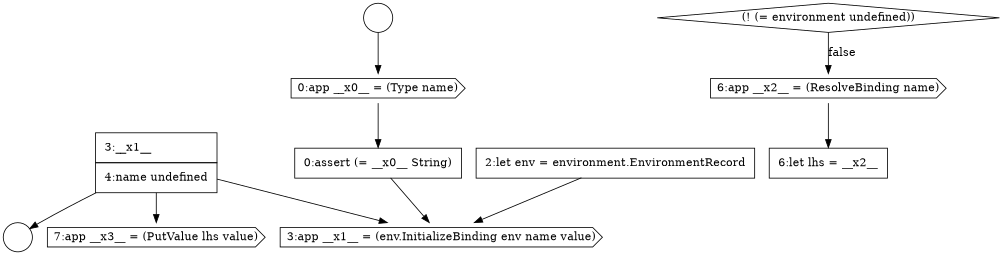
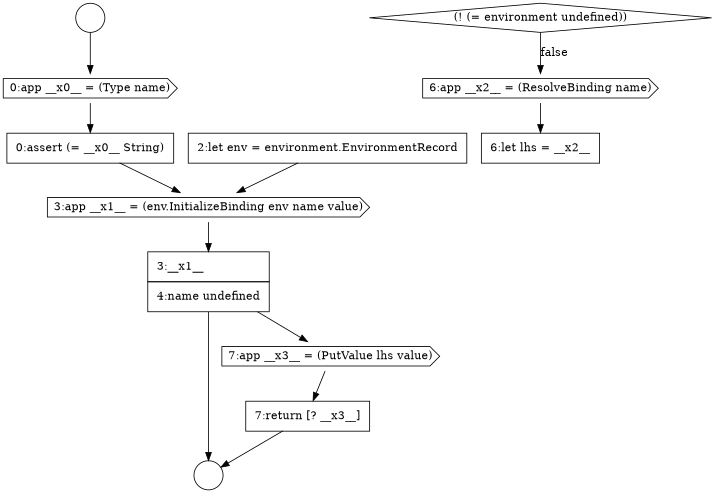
(298, 200) -> (209, 233)
none -> (307, 416)
